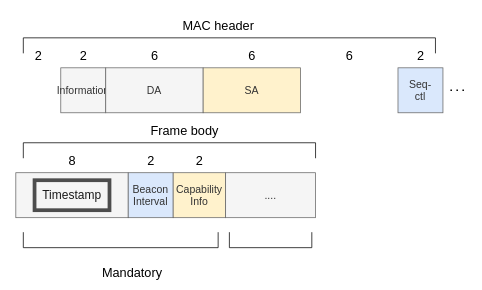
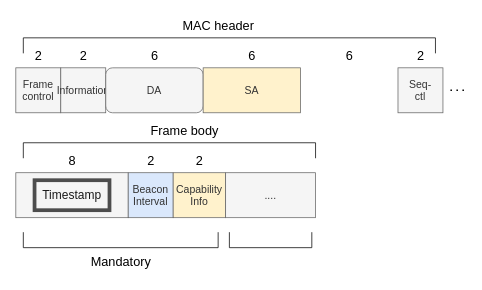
none -> (38, 90)
(154, 90) -> (154, 90)
(420, 90) -> (420, 90)
(132, 274) -> (120, 263)
